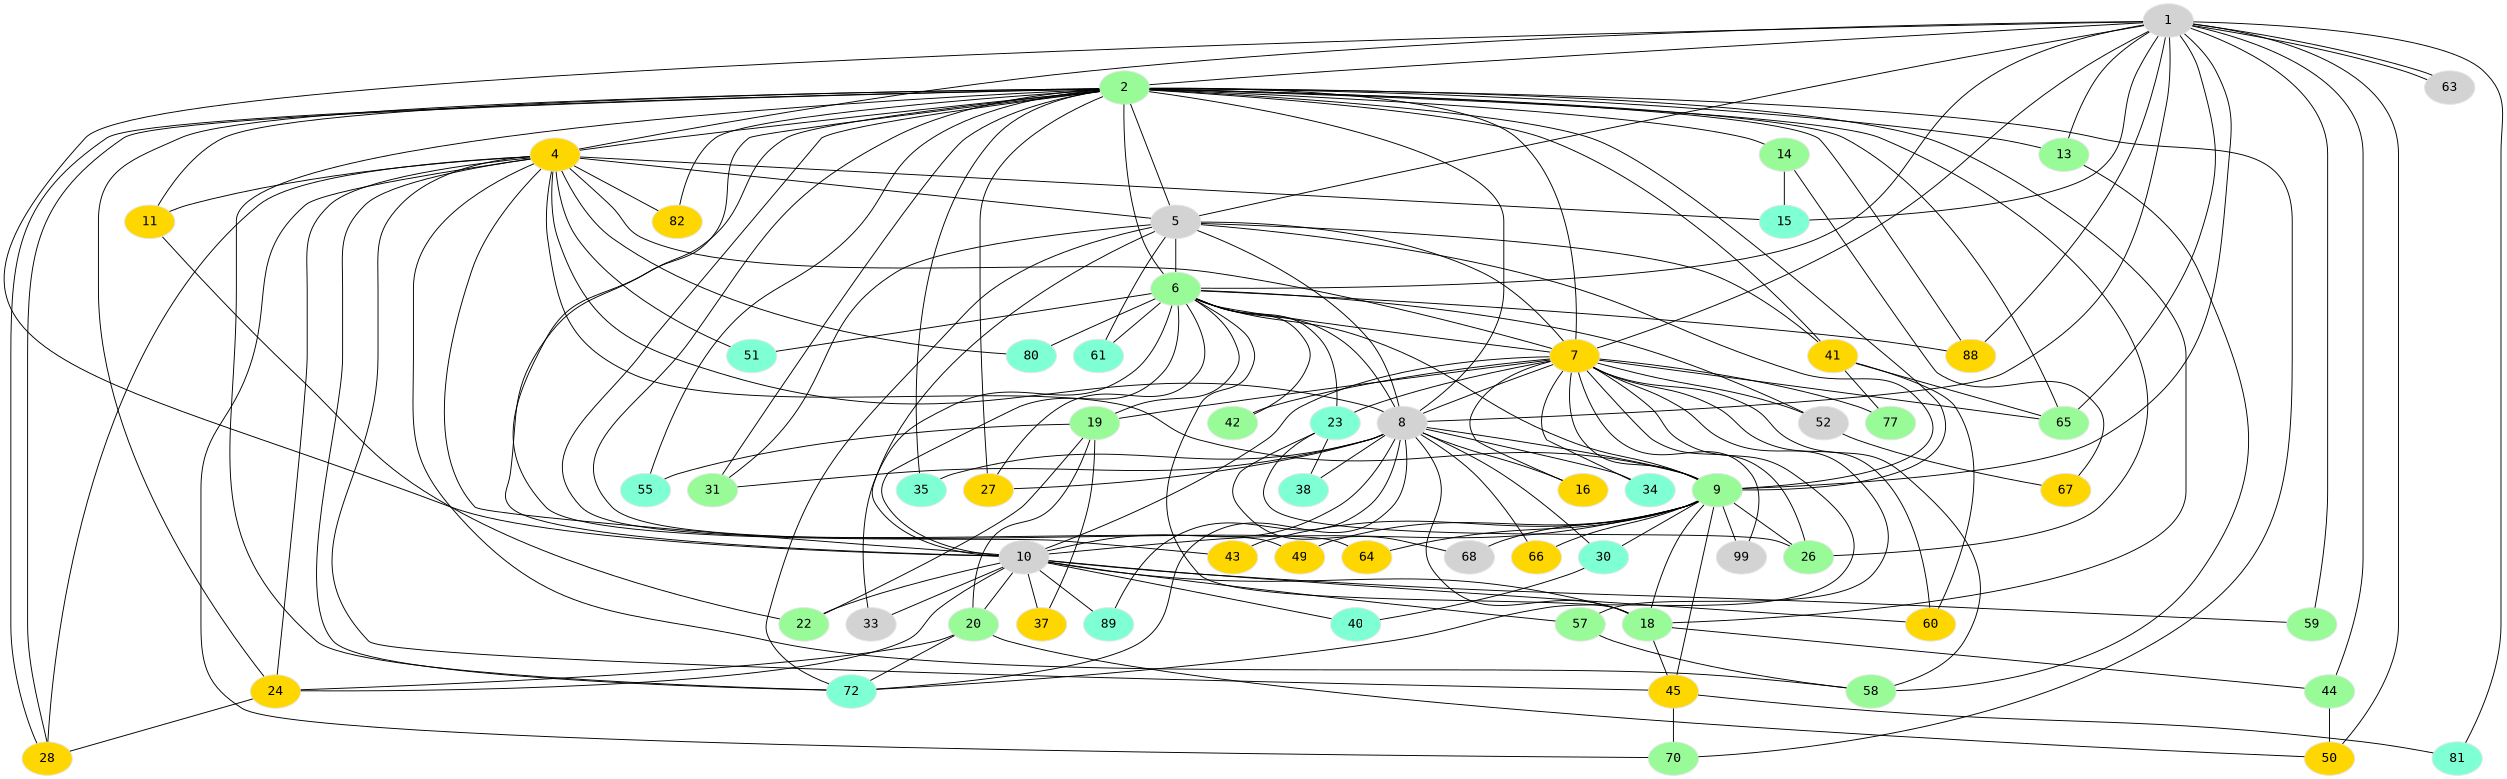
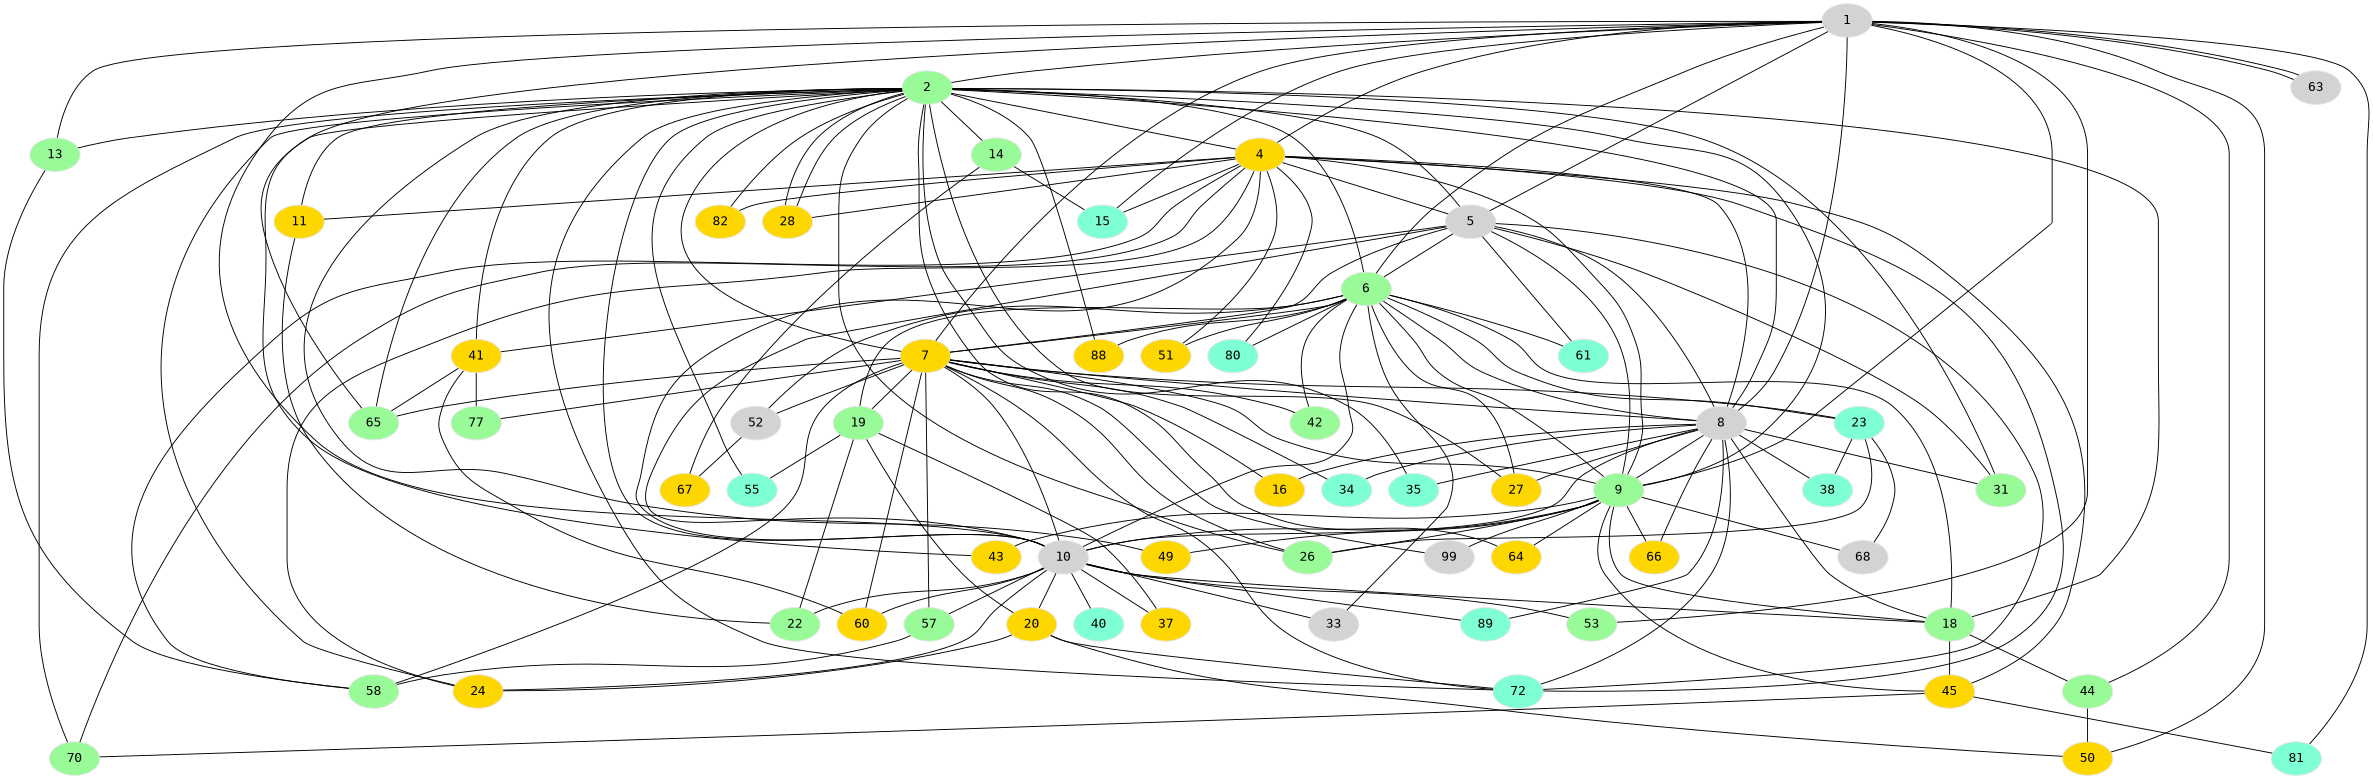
(2101, 205) -> none
(1049, 267) -> none
(752, 356) -> (1166, 356)
(1604, 557) -> none
(974, 624) -> (1032, 624)
(2312, 624) -> (1592, 624)
(161, 725) -> none
